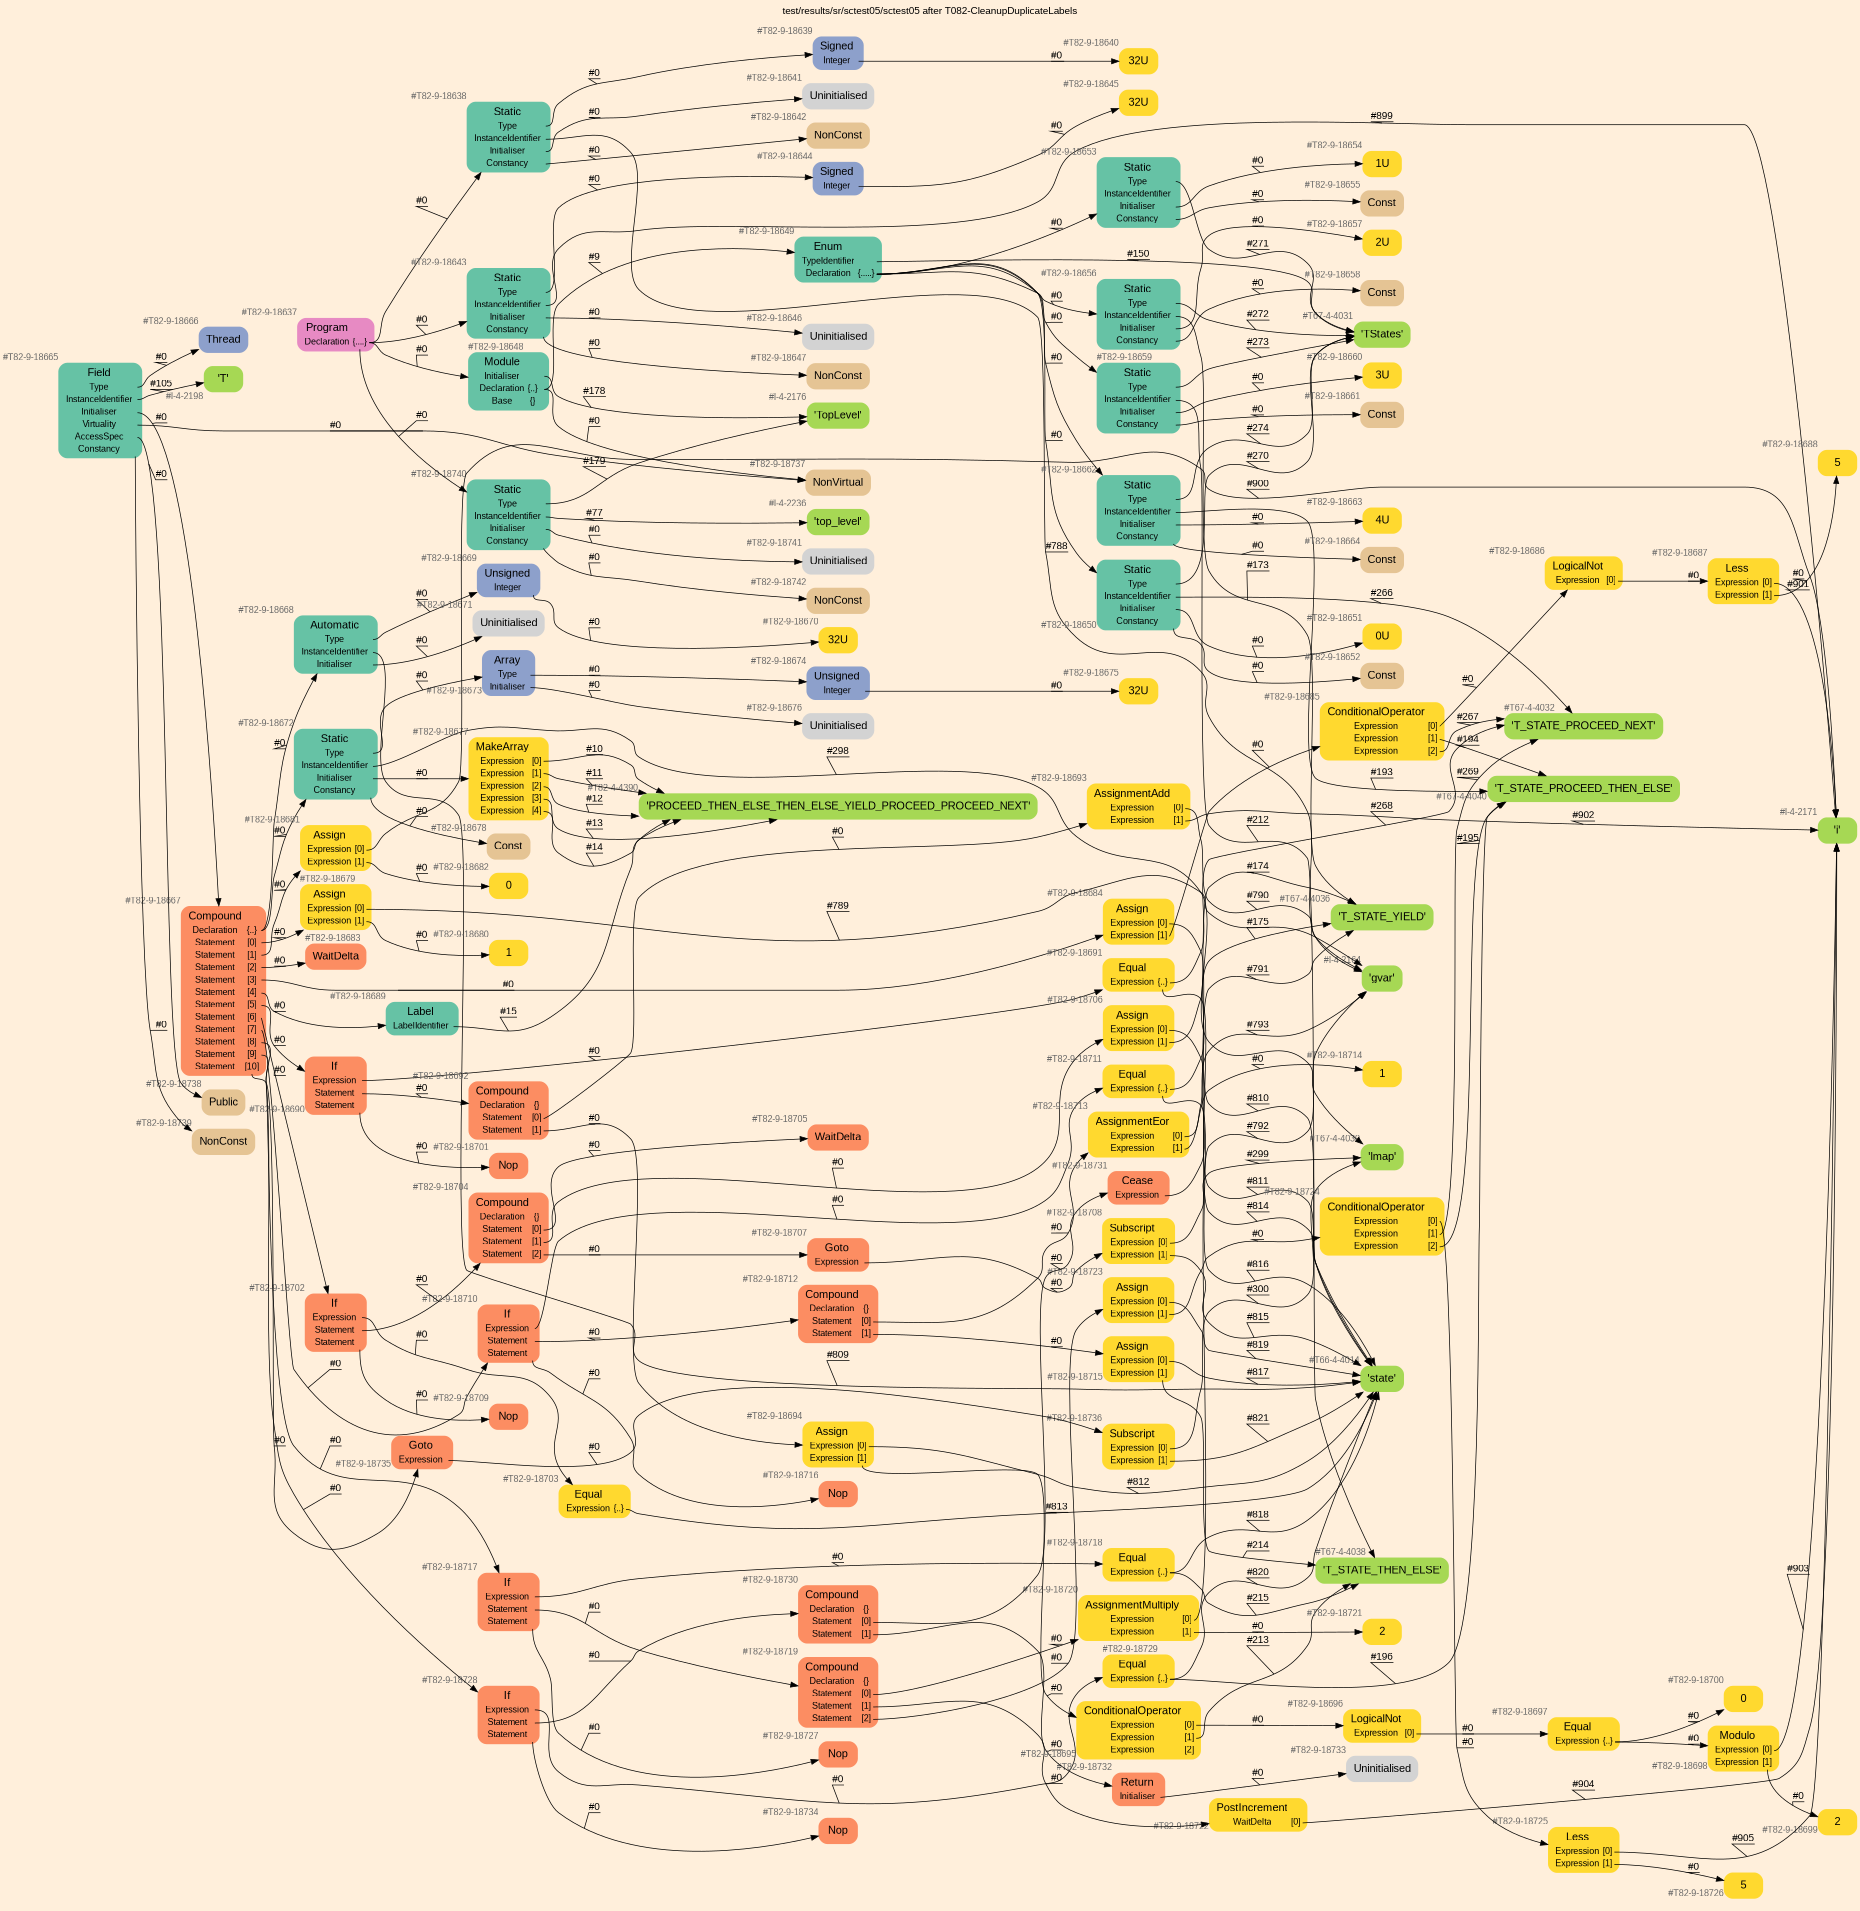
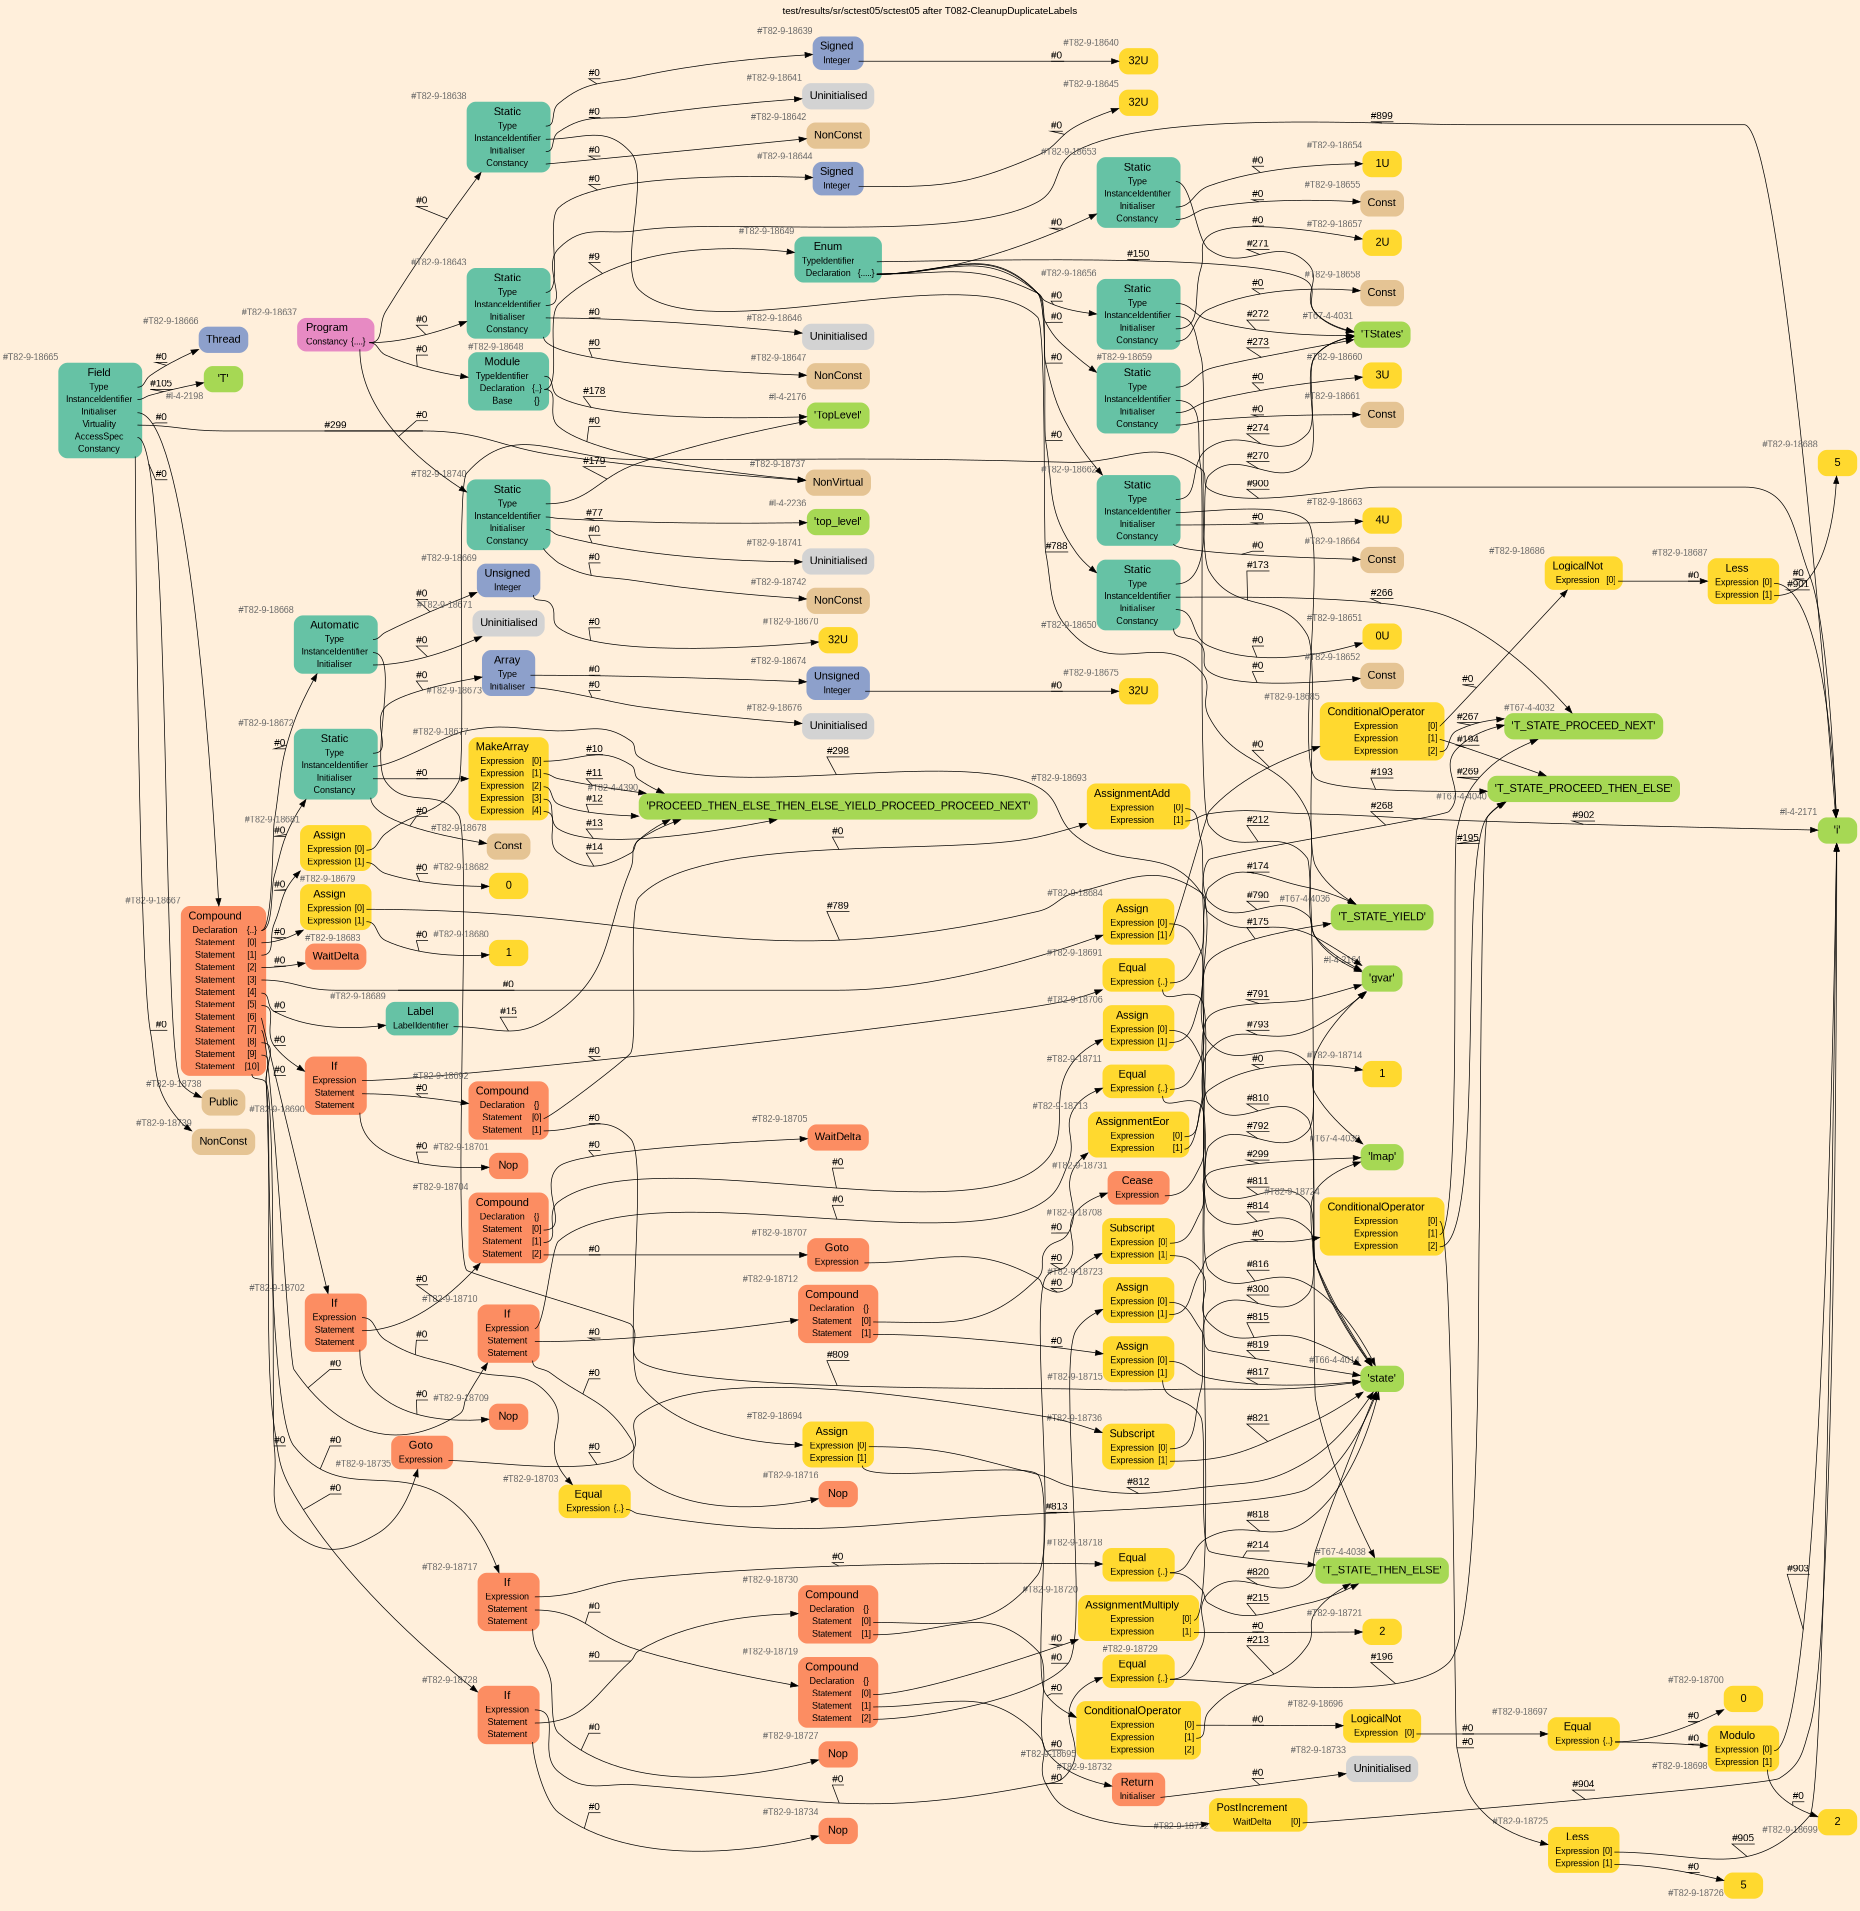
(327, 342) -> (327, 342)
(502, 376) -> (502, 376)
(336, 425) -> (336, 425)
(1211, 987) -> (1217, 1011)
